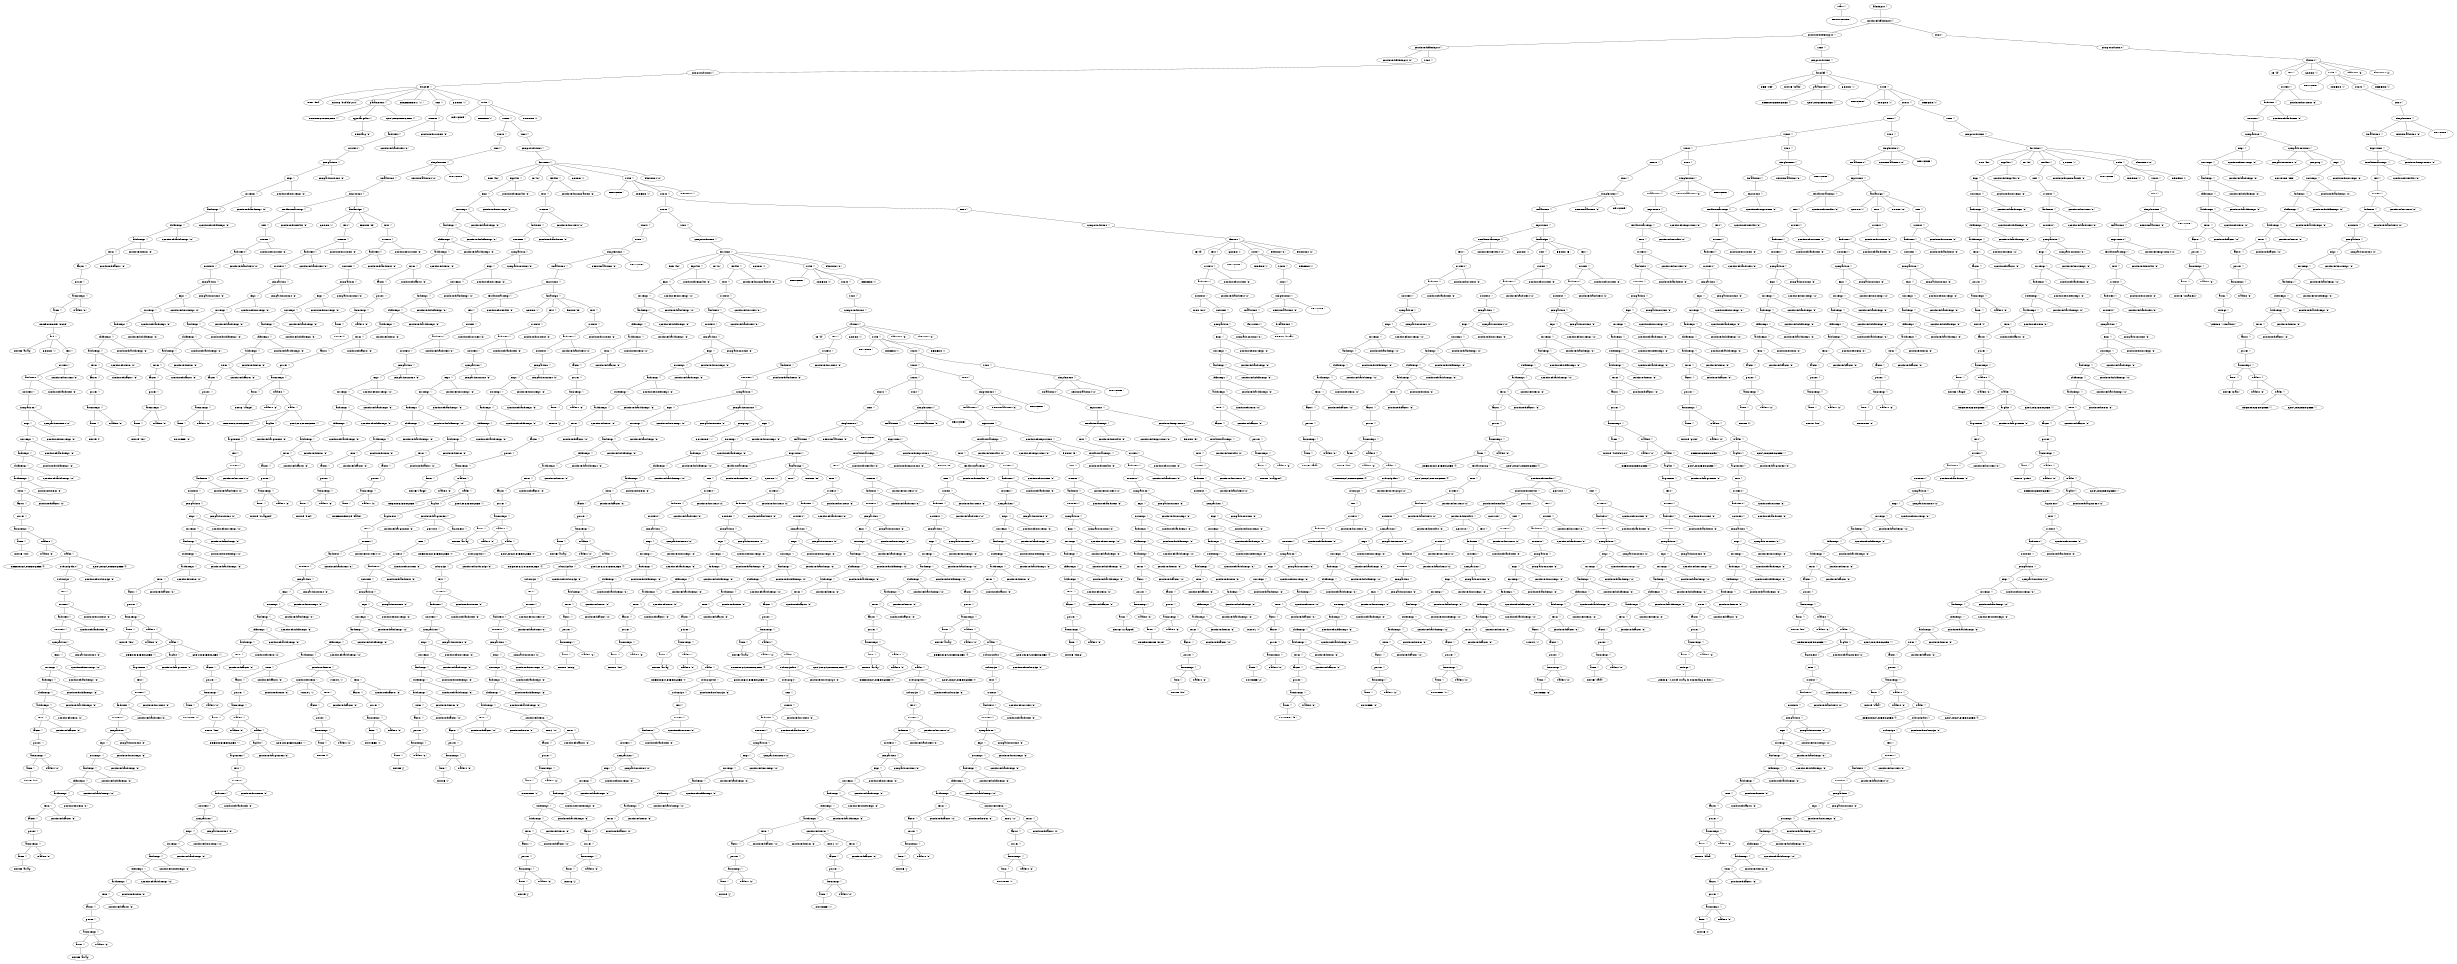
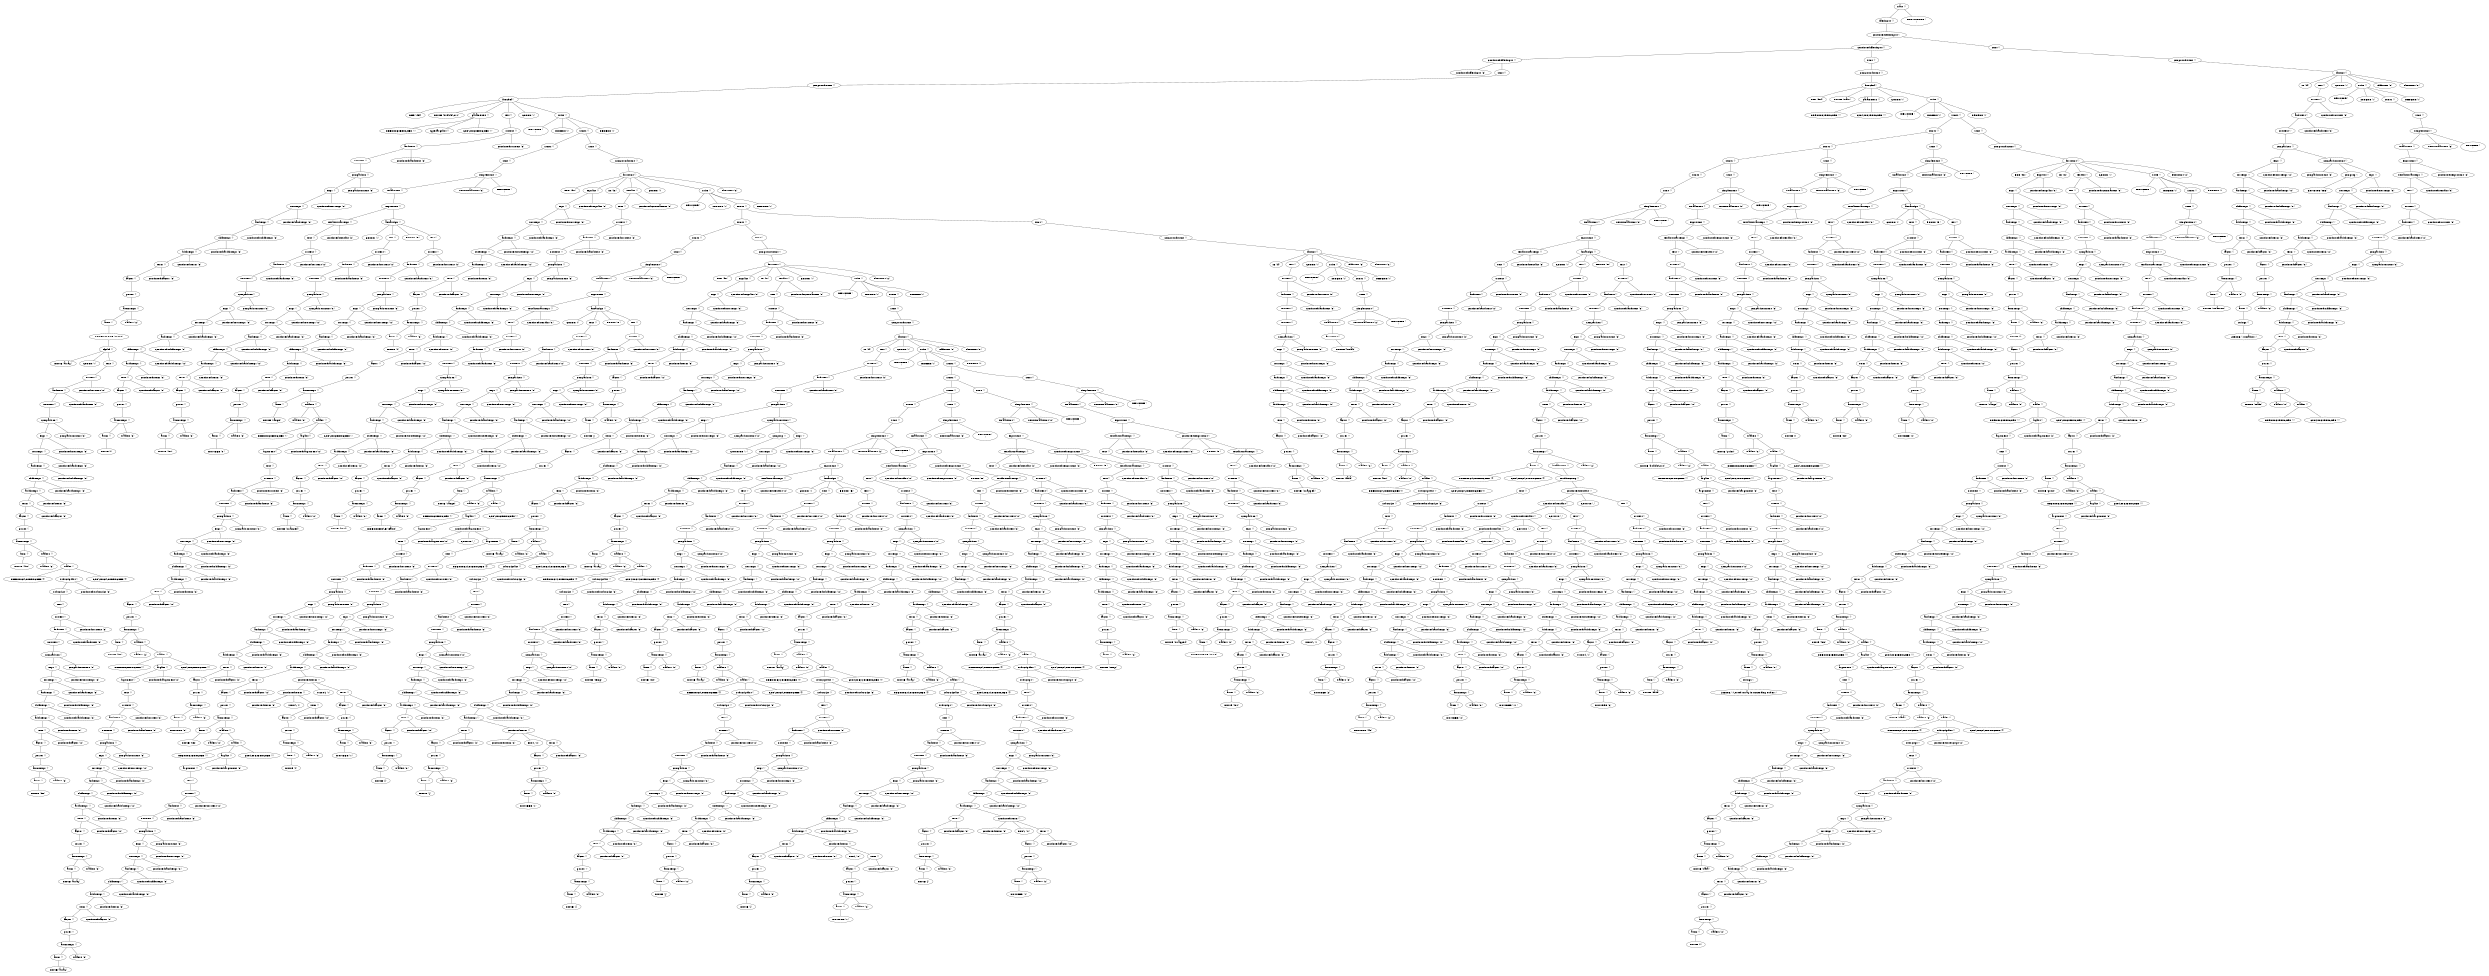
none -> (1894, 14)
(412, 103) -> none
(363, 134) -> none
(1200, 310) -> none
(1284, 331) -> (1565, 472)
(53, 337) -> (108, 349)
